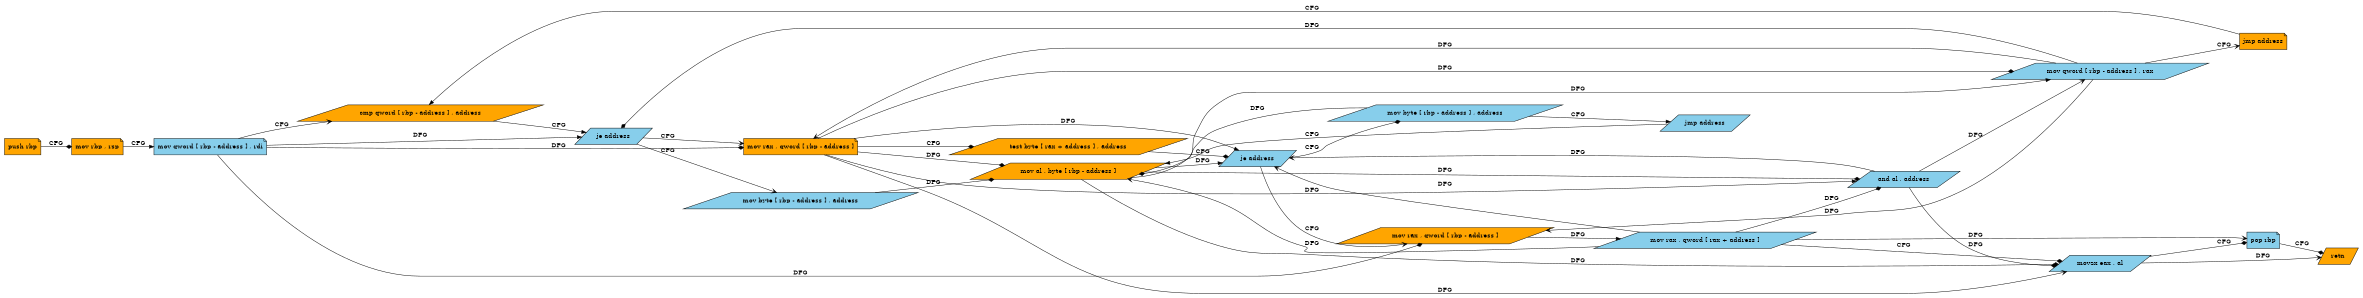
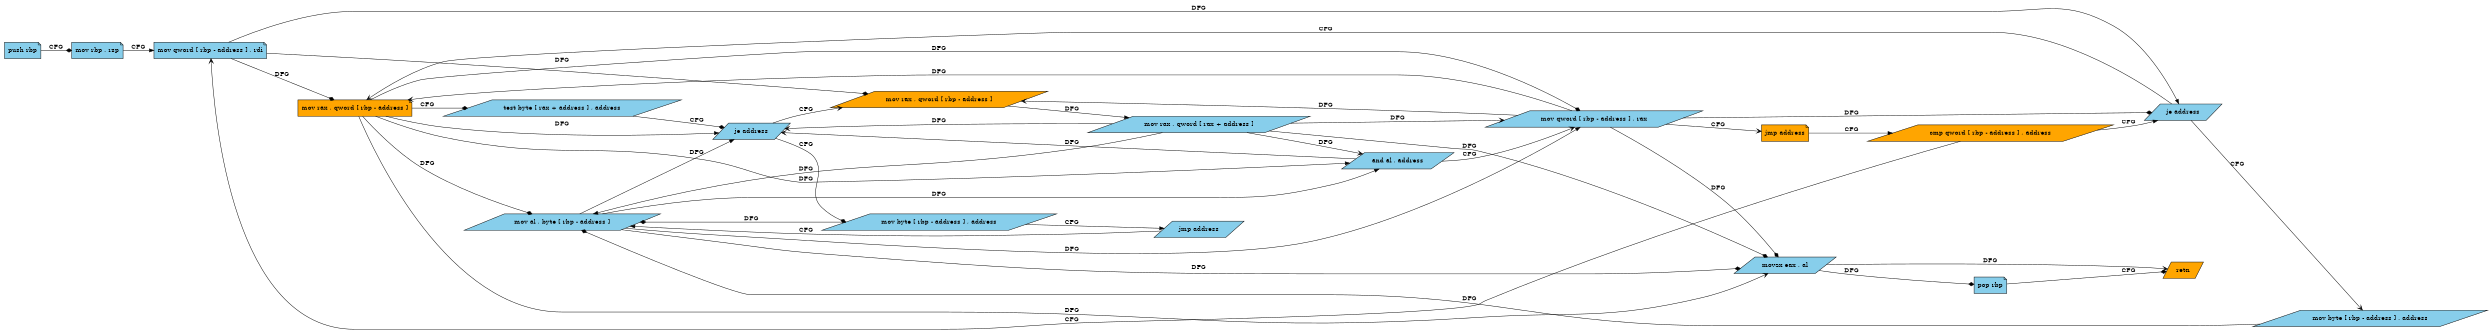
(282, 129) -> (1007, 327)
(1976, 135) -> (1470, 154)
(23, 147) -> (23, 50)
(97, 147) -> (97, 50)
(1068, 147) -> (562, 108)
(1068, 171) -> (562, 222)
(1499, 175) -> (990, 198)
(1806, 212) -> (1303, 143)
(2019, 238) -> (1395, 122)
(2224, 242) -> (1852, 270)
(1904, 245) -> (1470, 146)
(1968, 248) -> (1699, 182)
(1355, 253) -> (879, 166)
